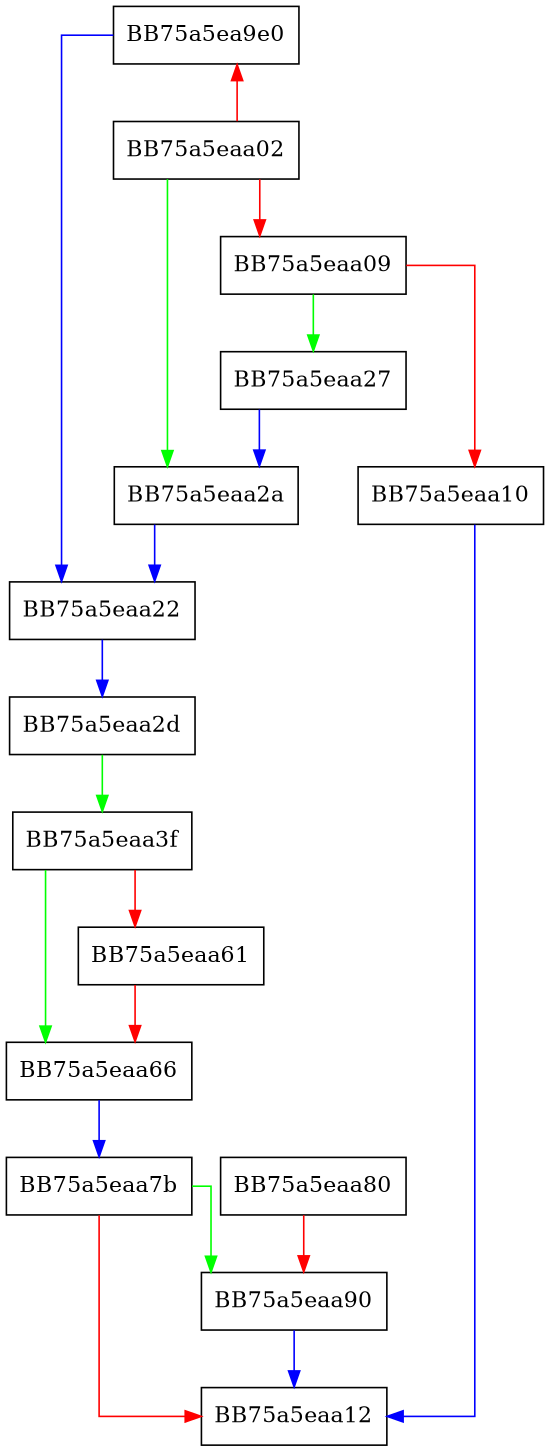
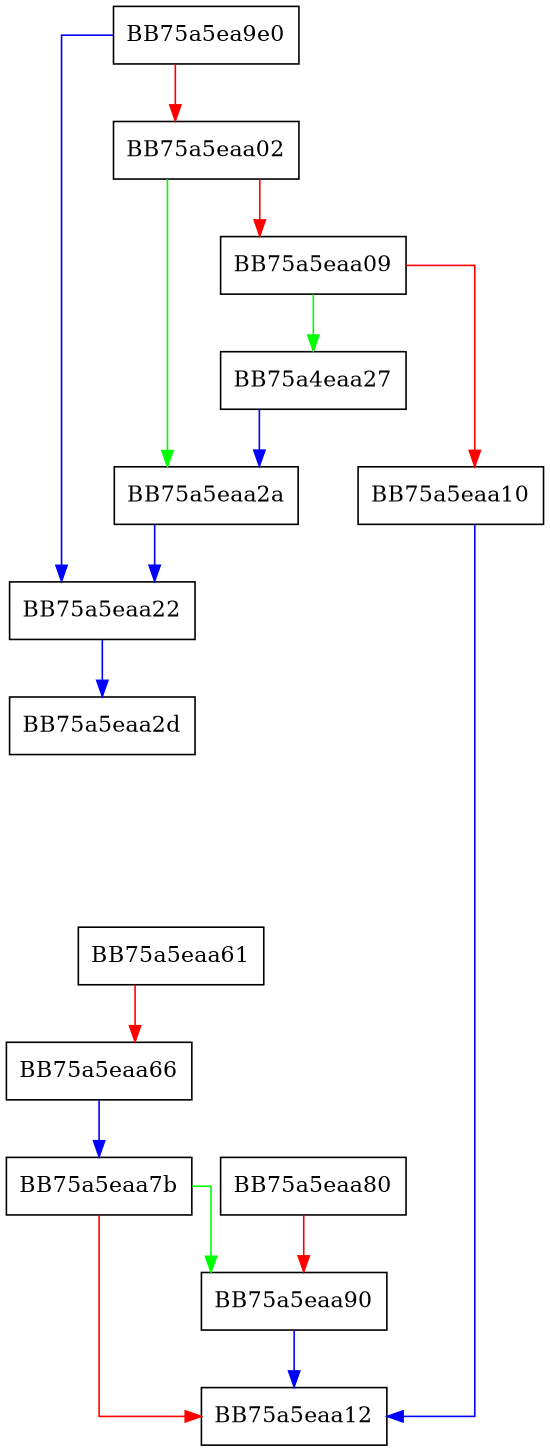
(237, 101) -> (175, 85)
(313, 380) -> (313, 380)
(102, 841) -> none
